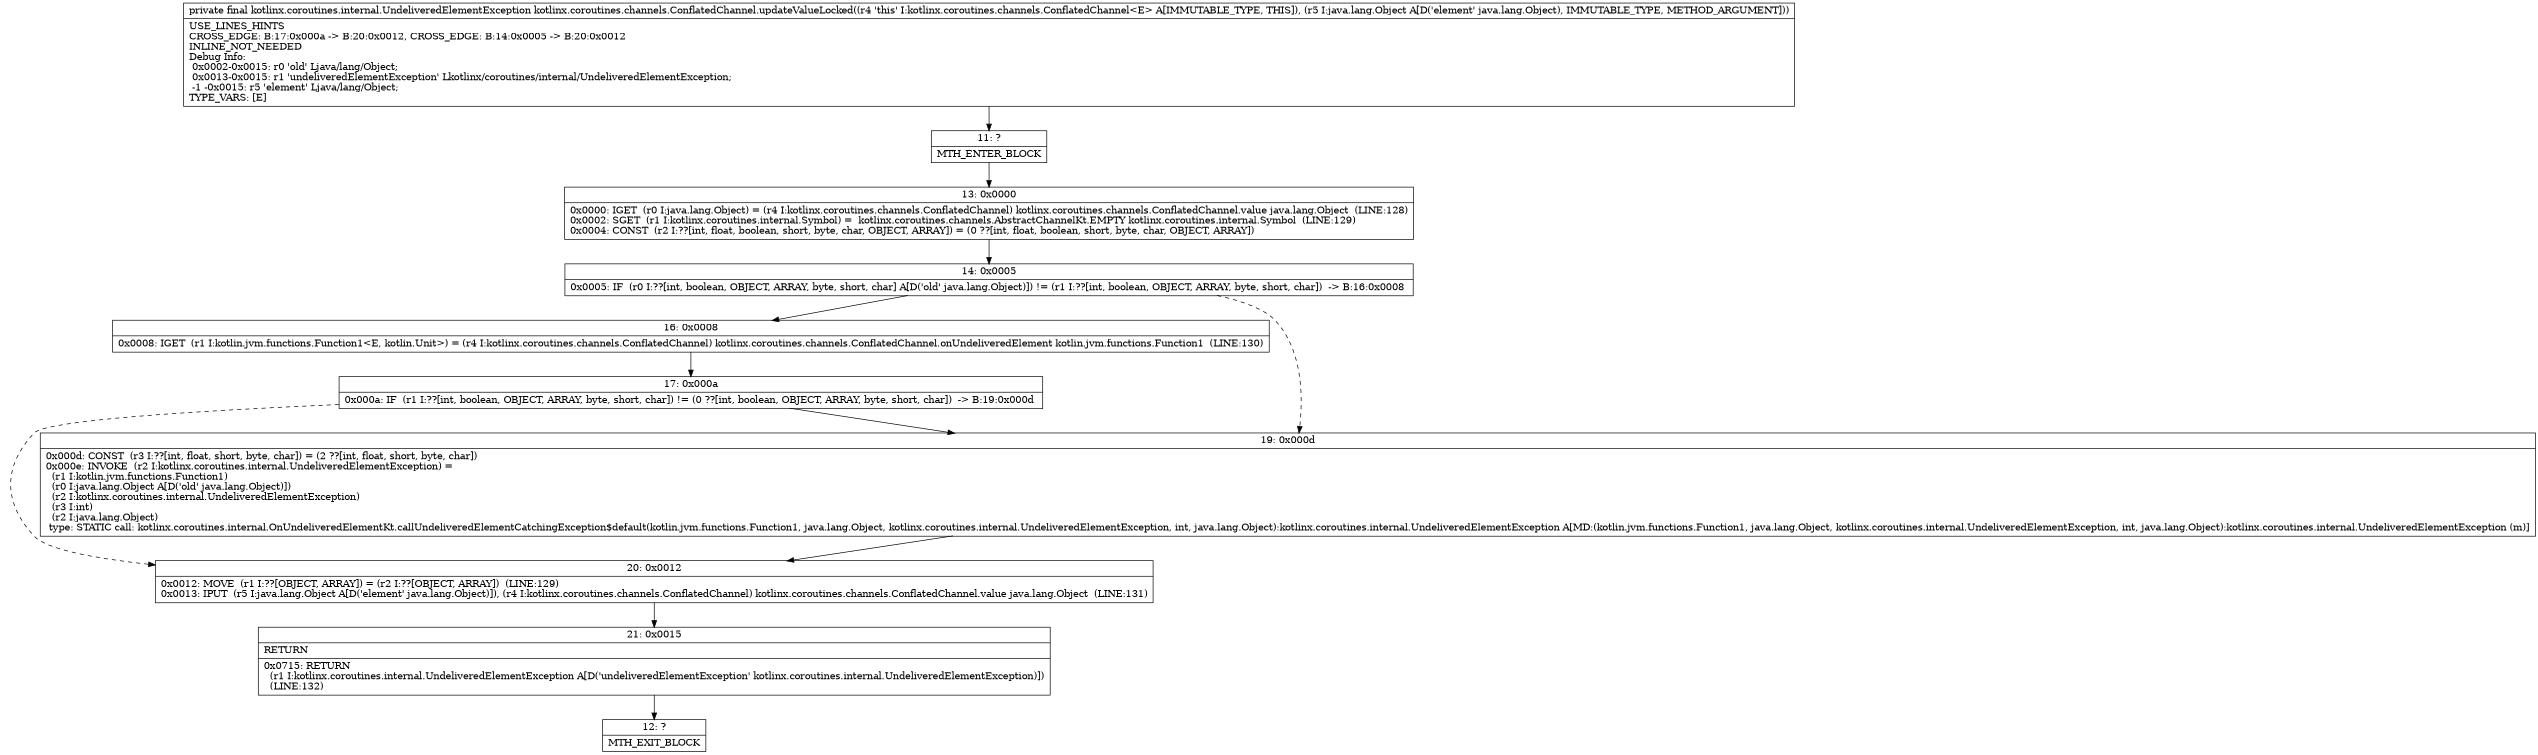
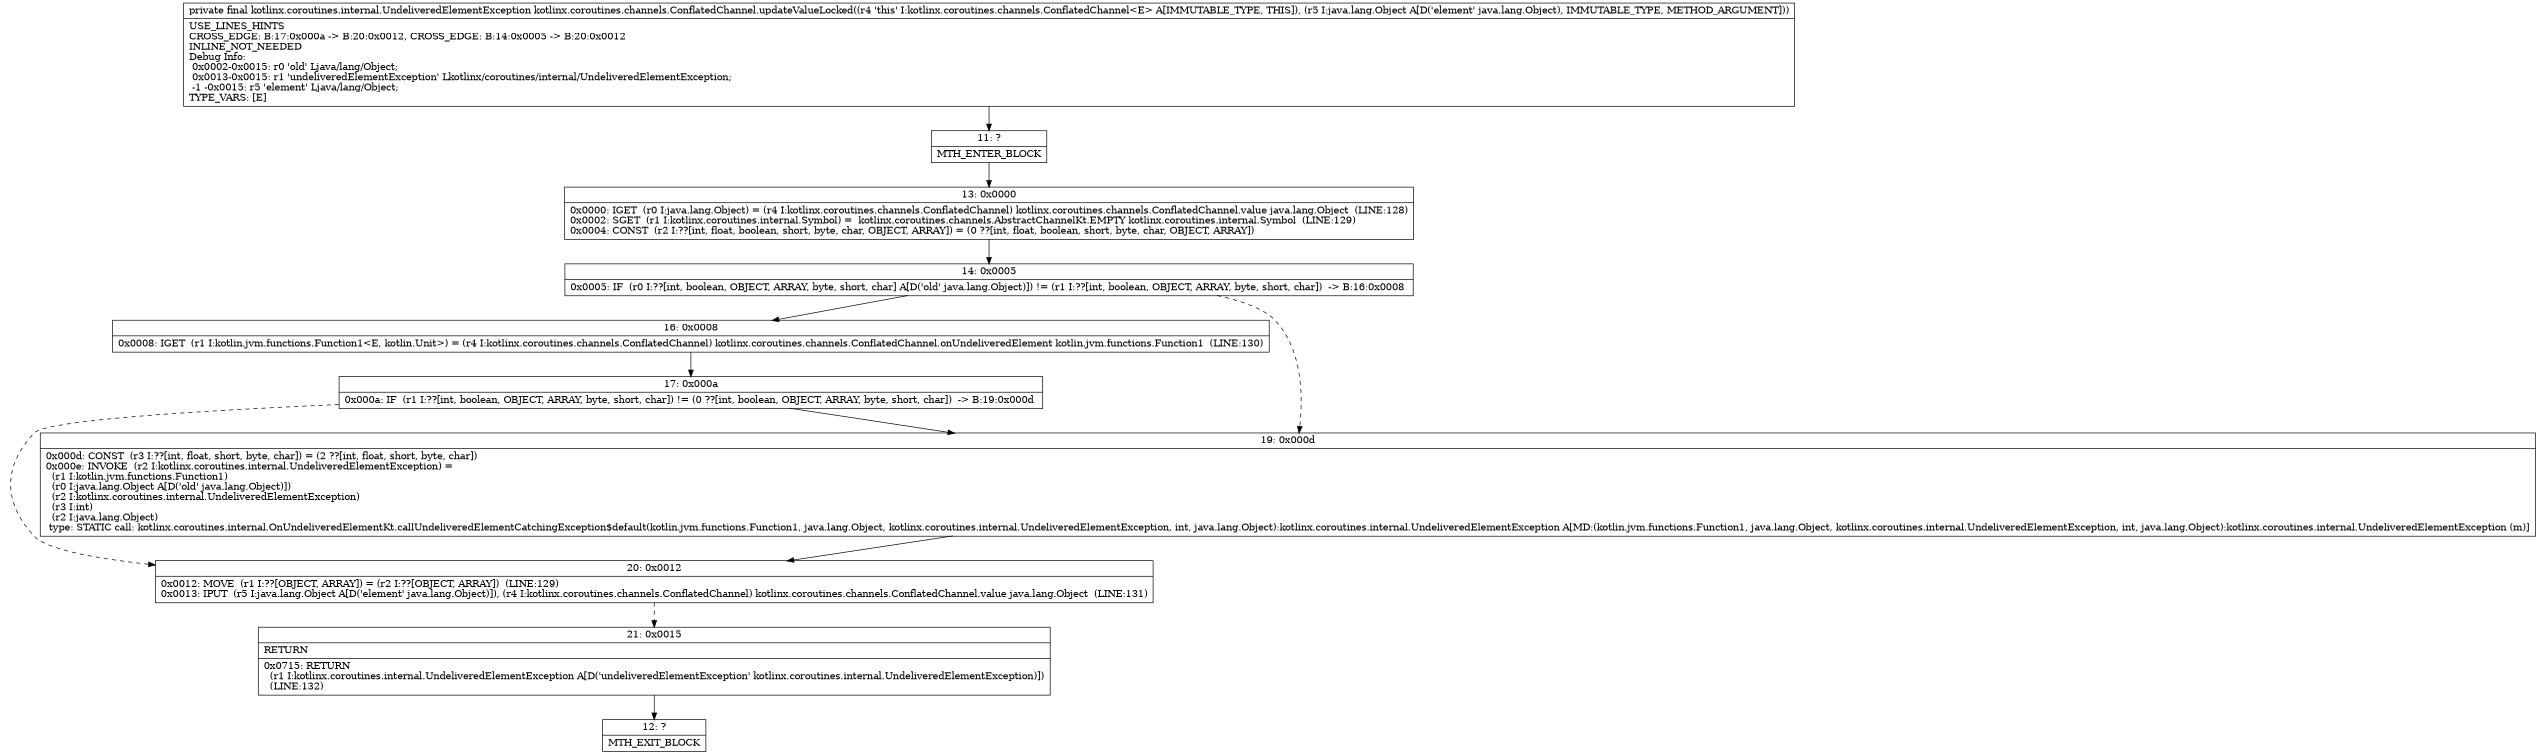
(654, 612) -> (654, 612)
